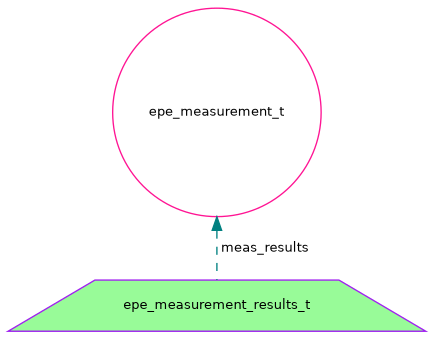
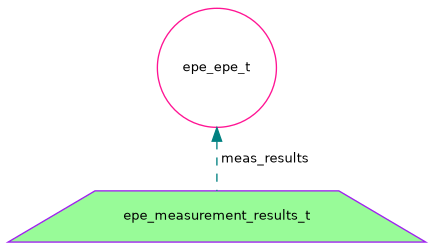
(217, 112) -> (217, 68)
